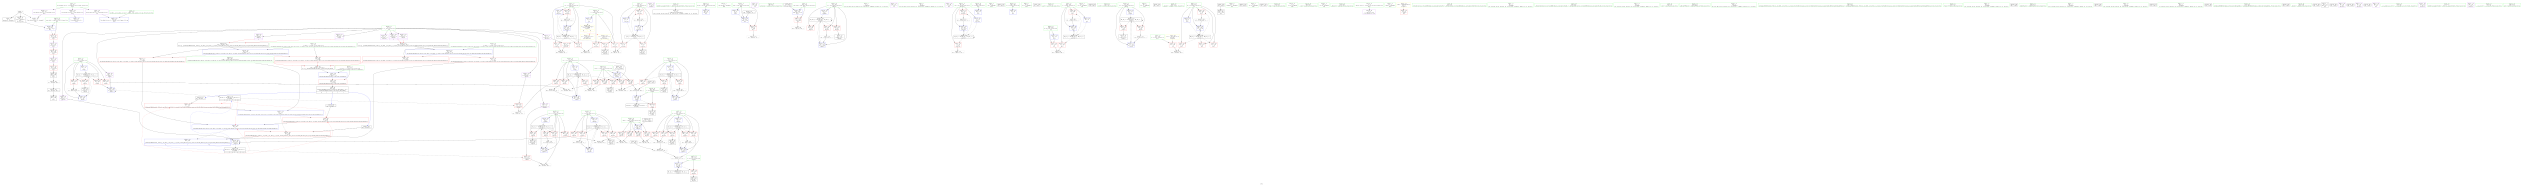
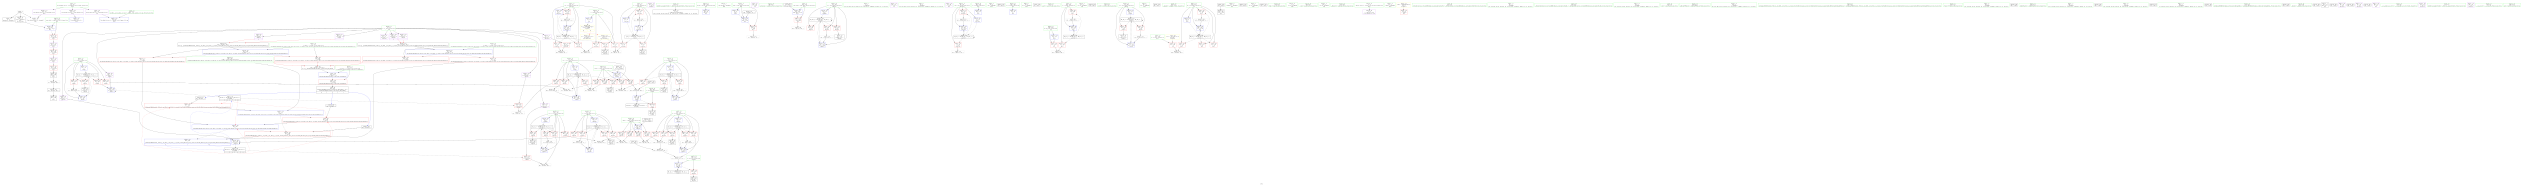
(1087, 20) -> none
